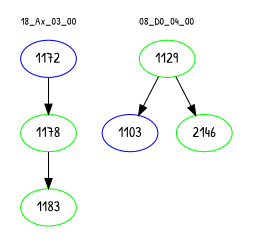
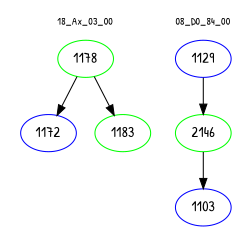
(167, 22) -> (203, 22)
(167, 59) -> (203, 59)
(49, 91) -> (69, 91)
(151, 91) -> (203, 165)
